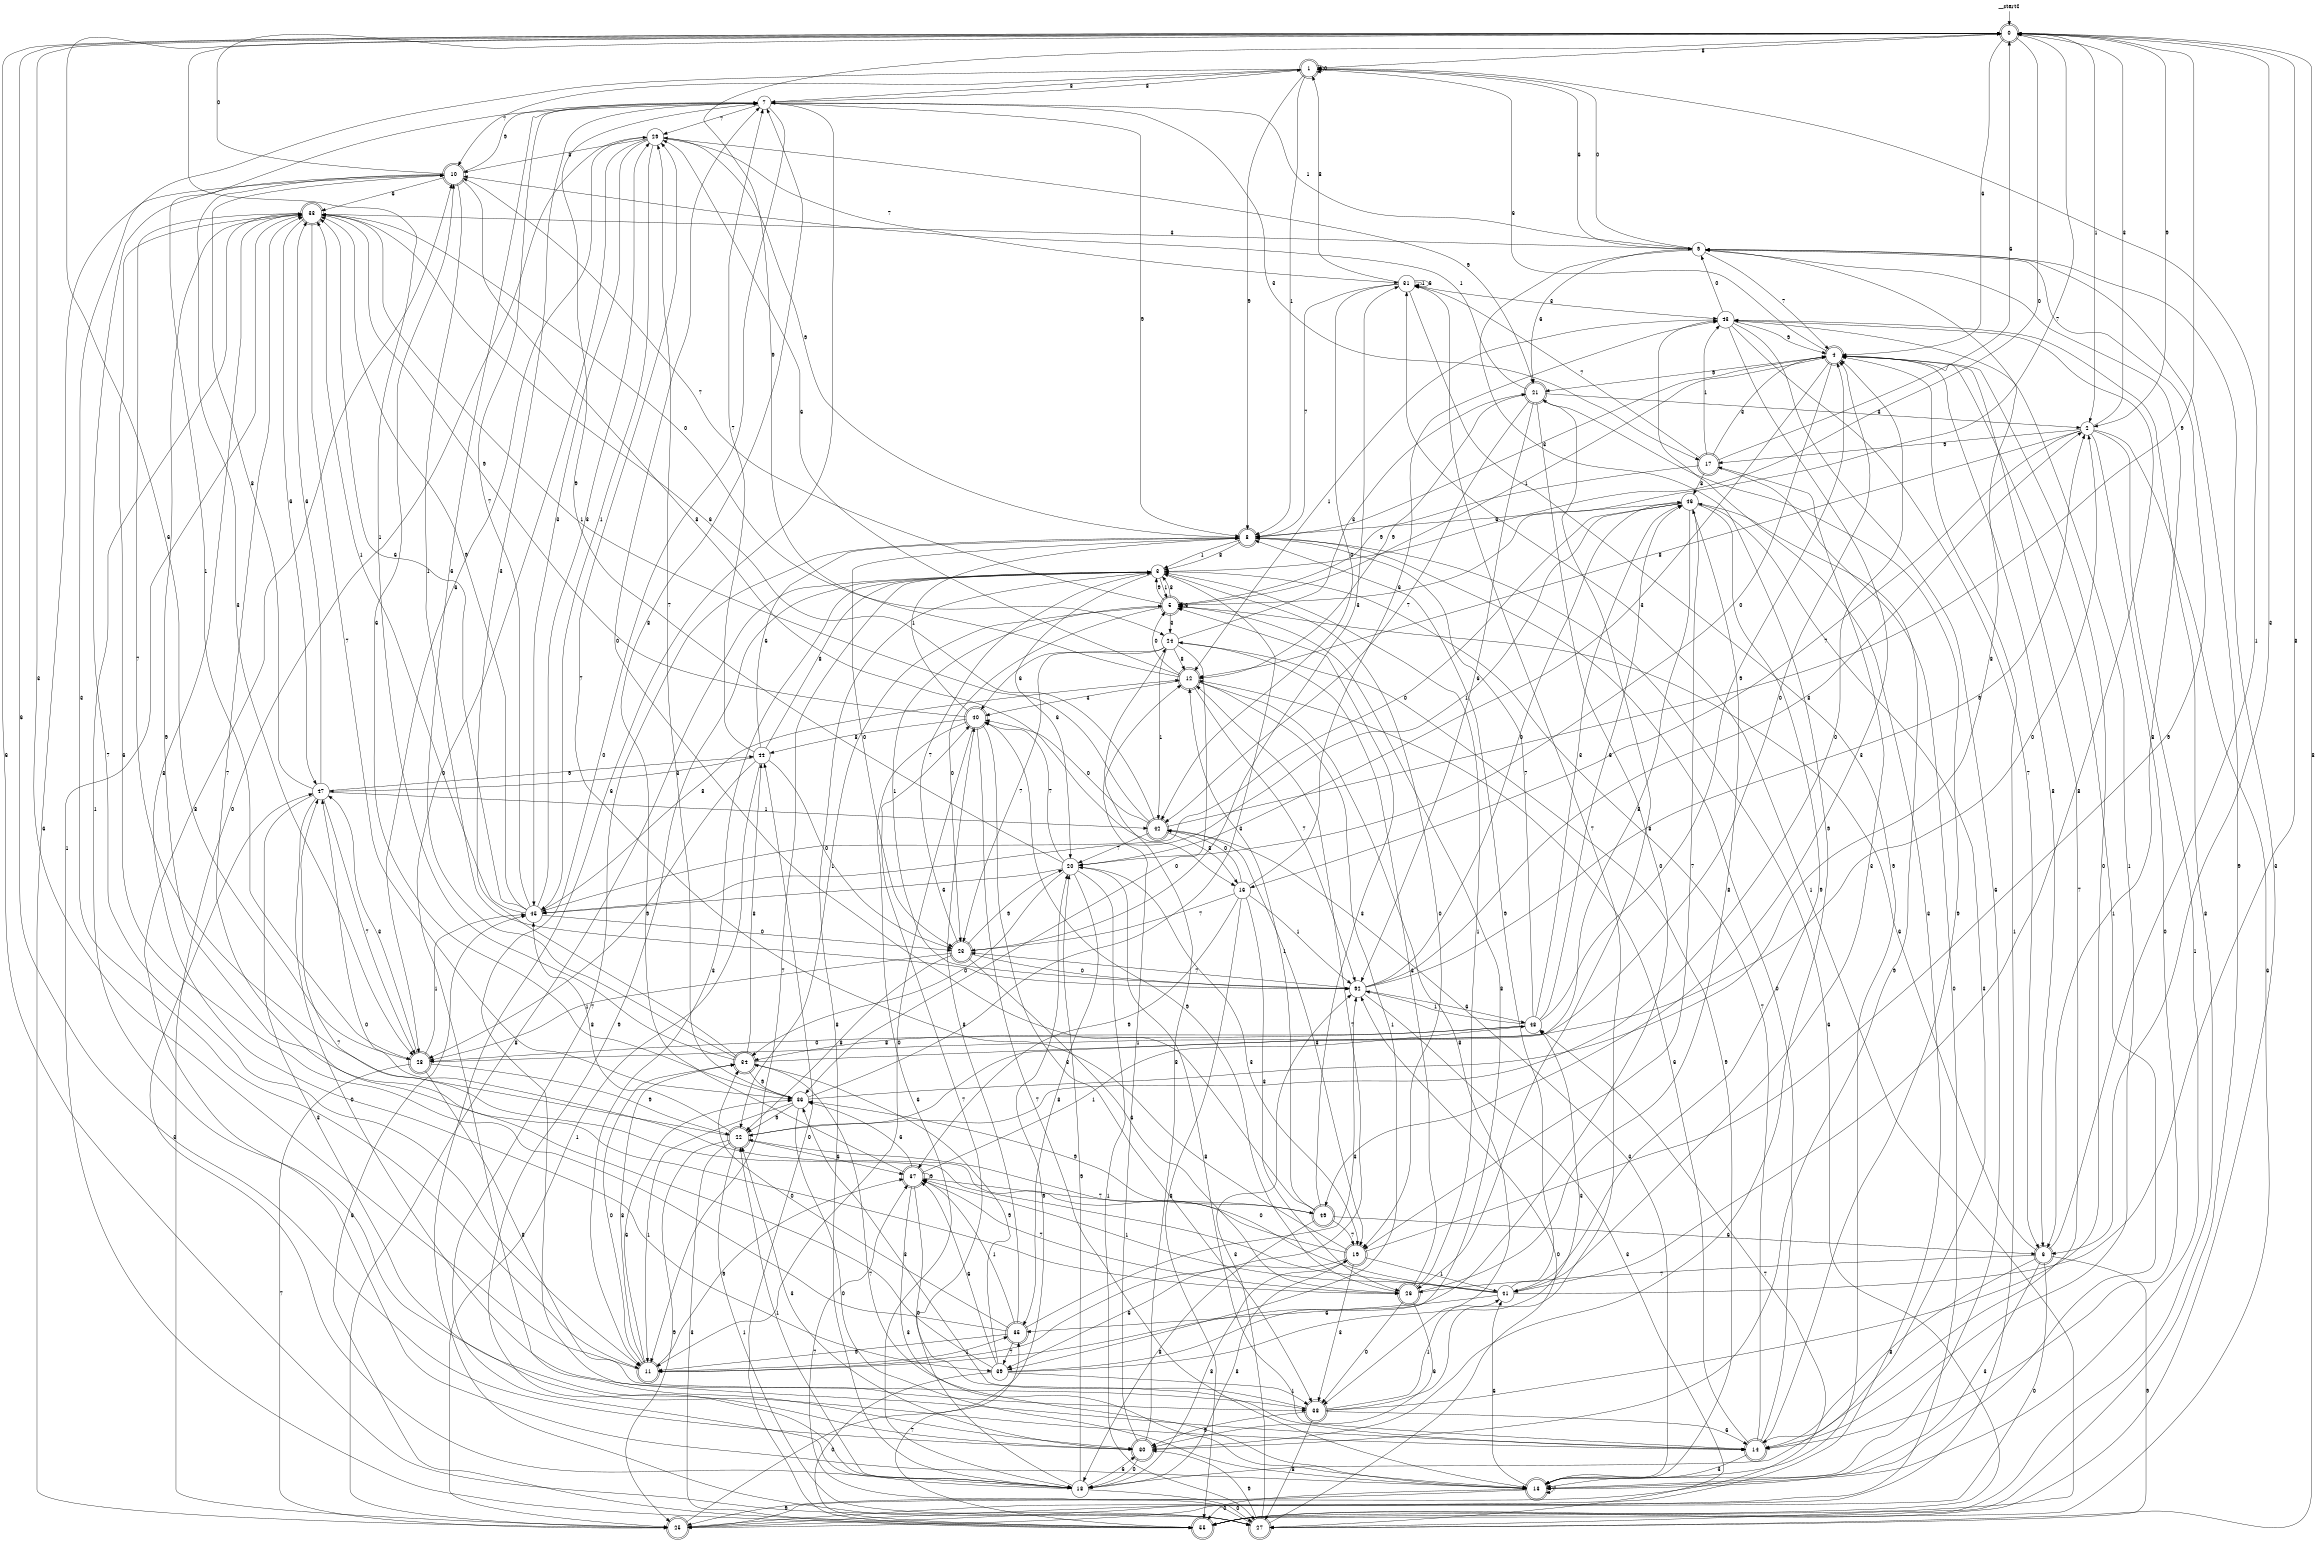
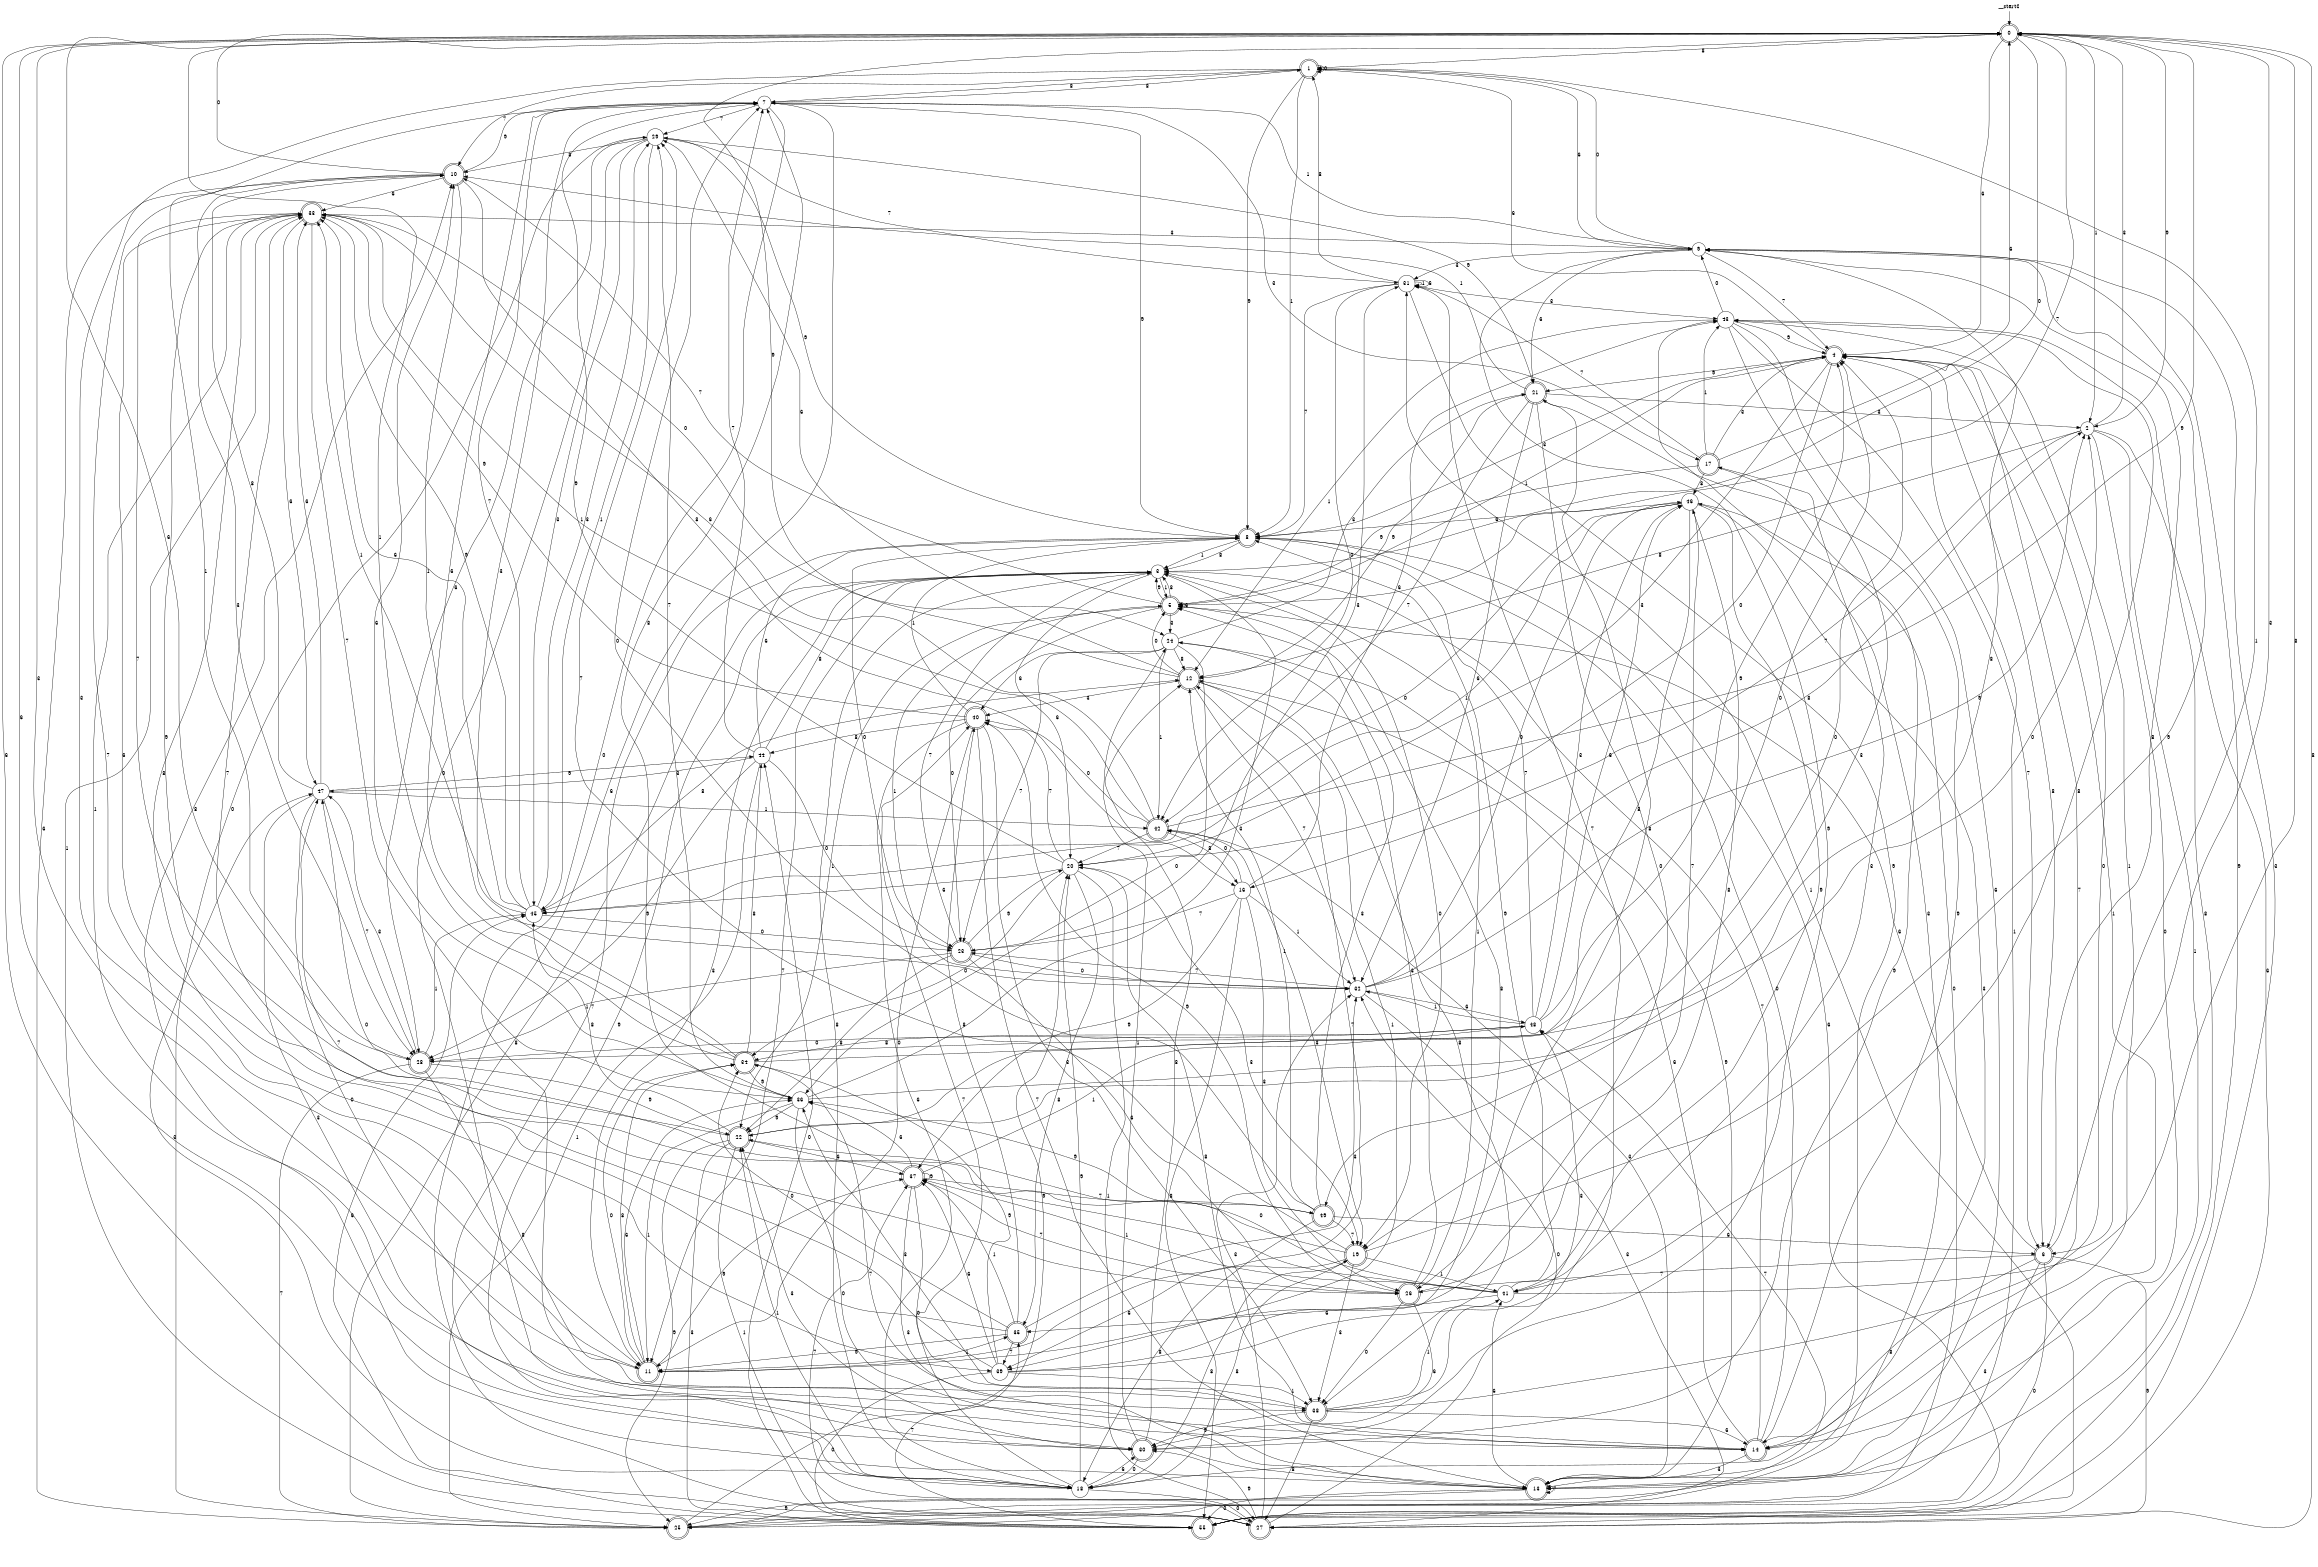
none -> (1553, 254)
(1910, 445) -> none
(1358, 989) -> (1358, 989)
